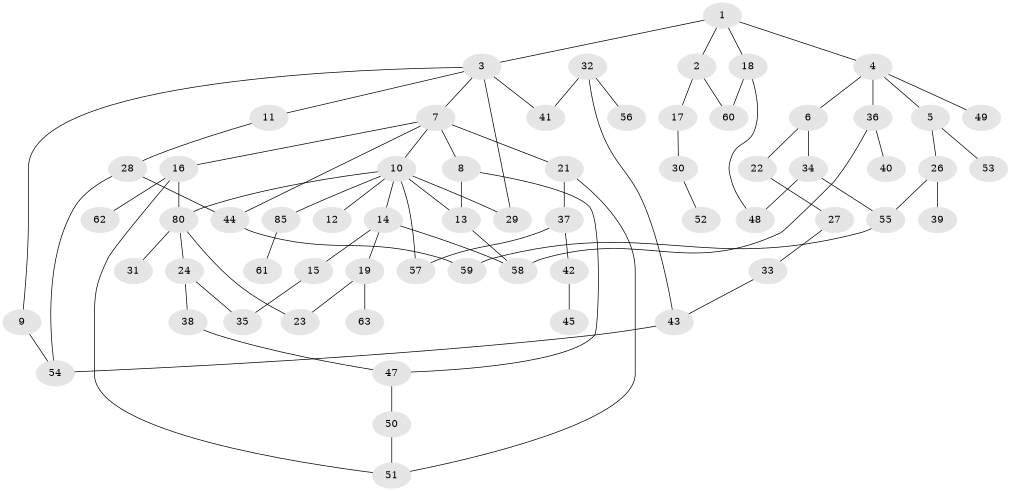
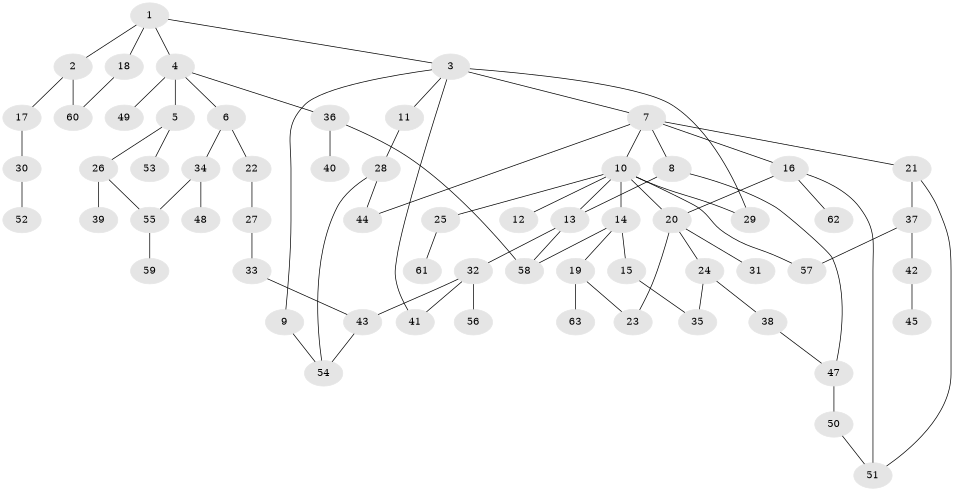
(741, 145) -> none
(179, 220) -> (672, 220)
(281, 220) -> (441, 220)
(338, 245) -> none
none -> (522, 246)
